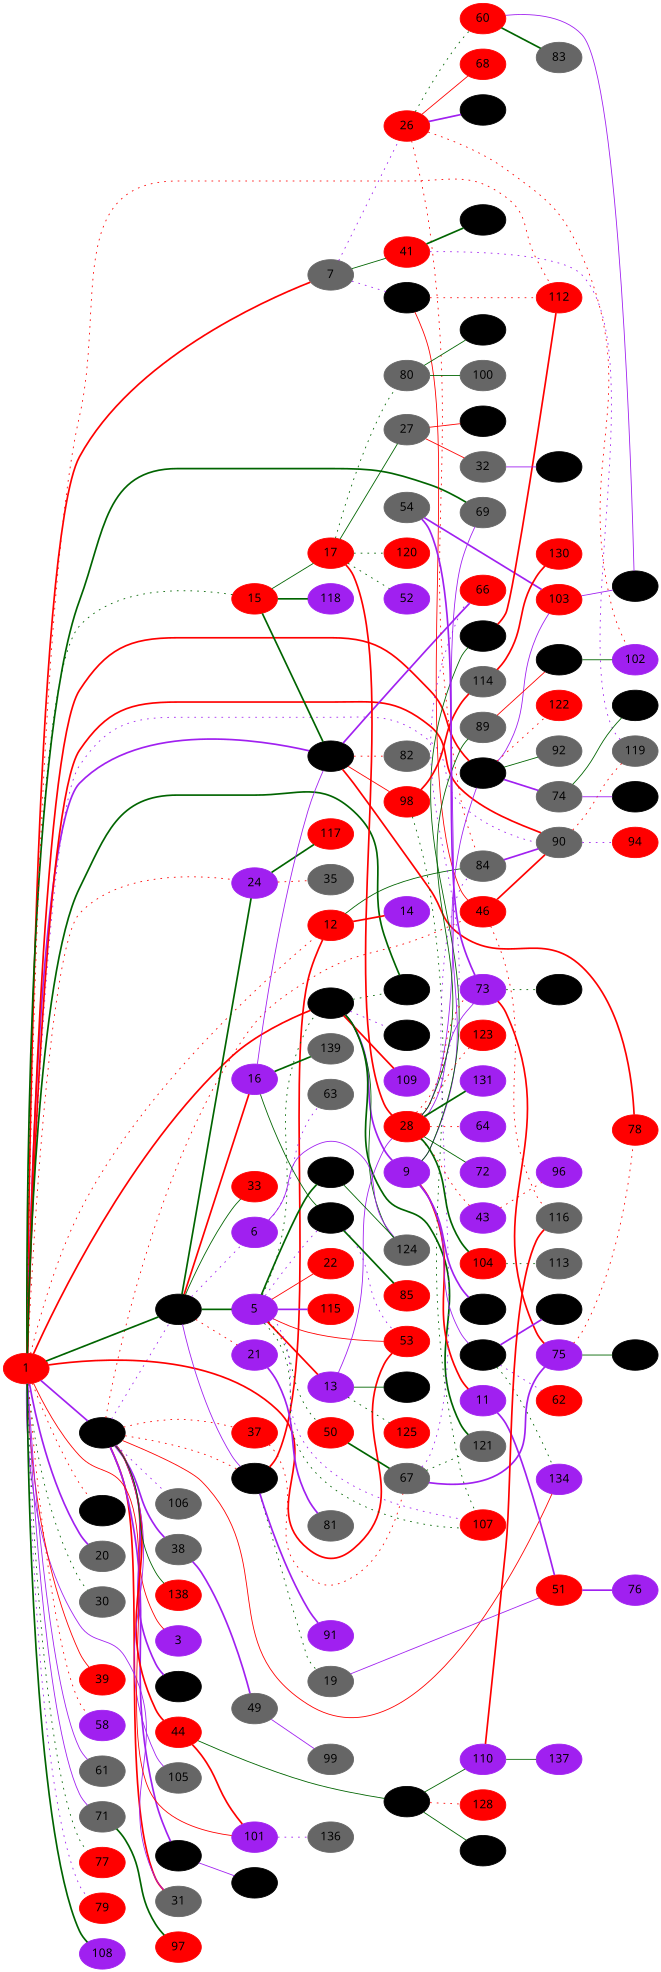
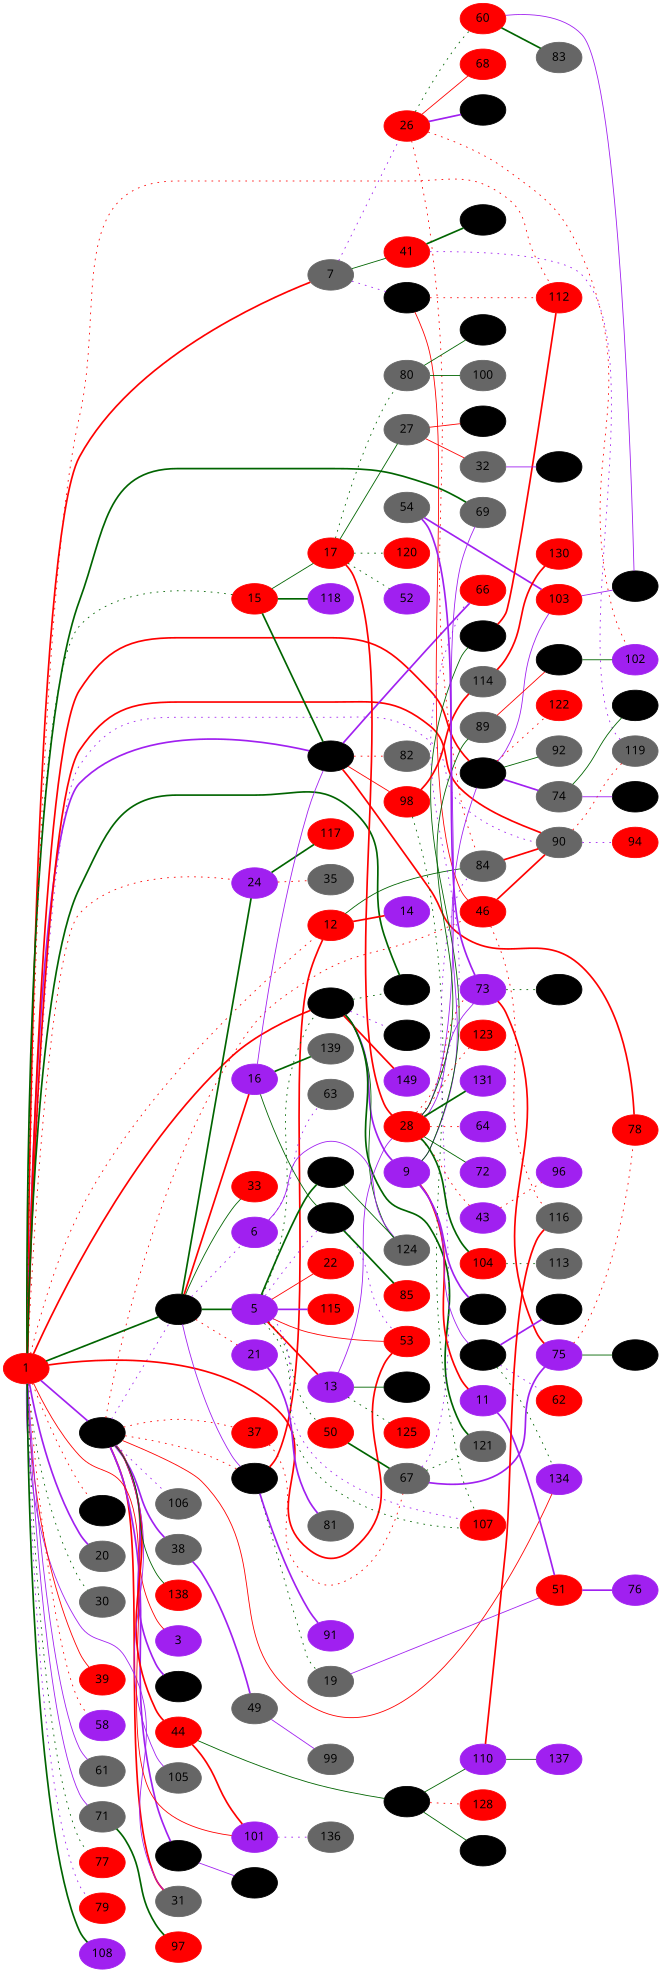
(521, 854) -> (521, 854)
(407, 1081) -> (407, 1081)
